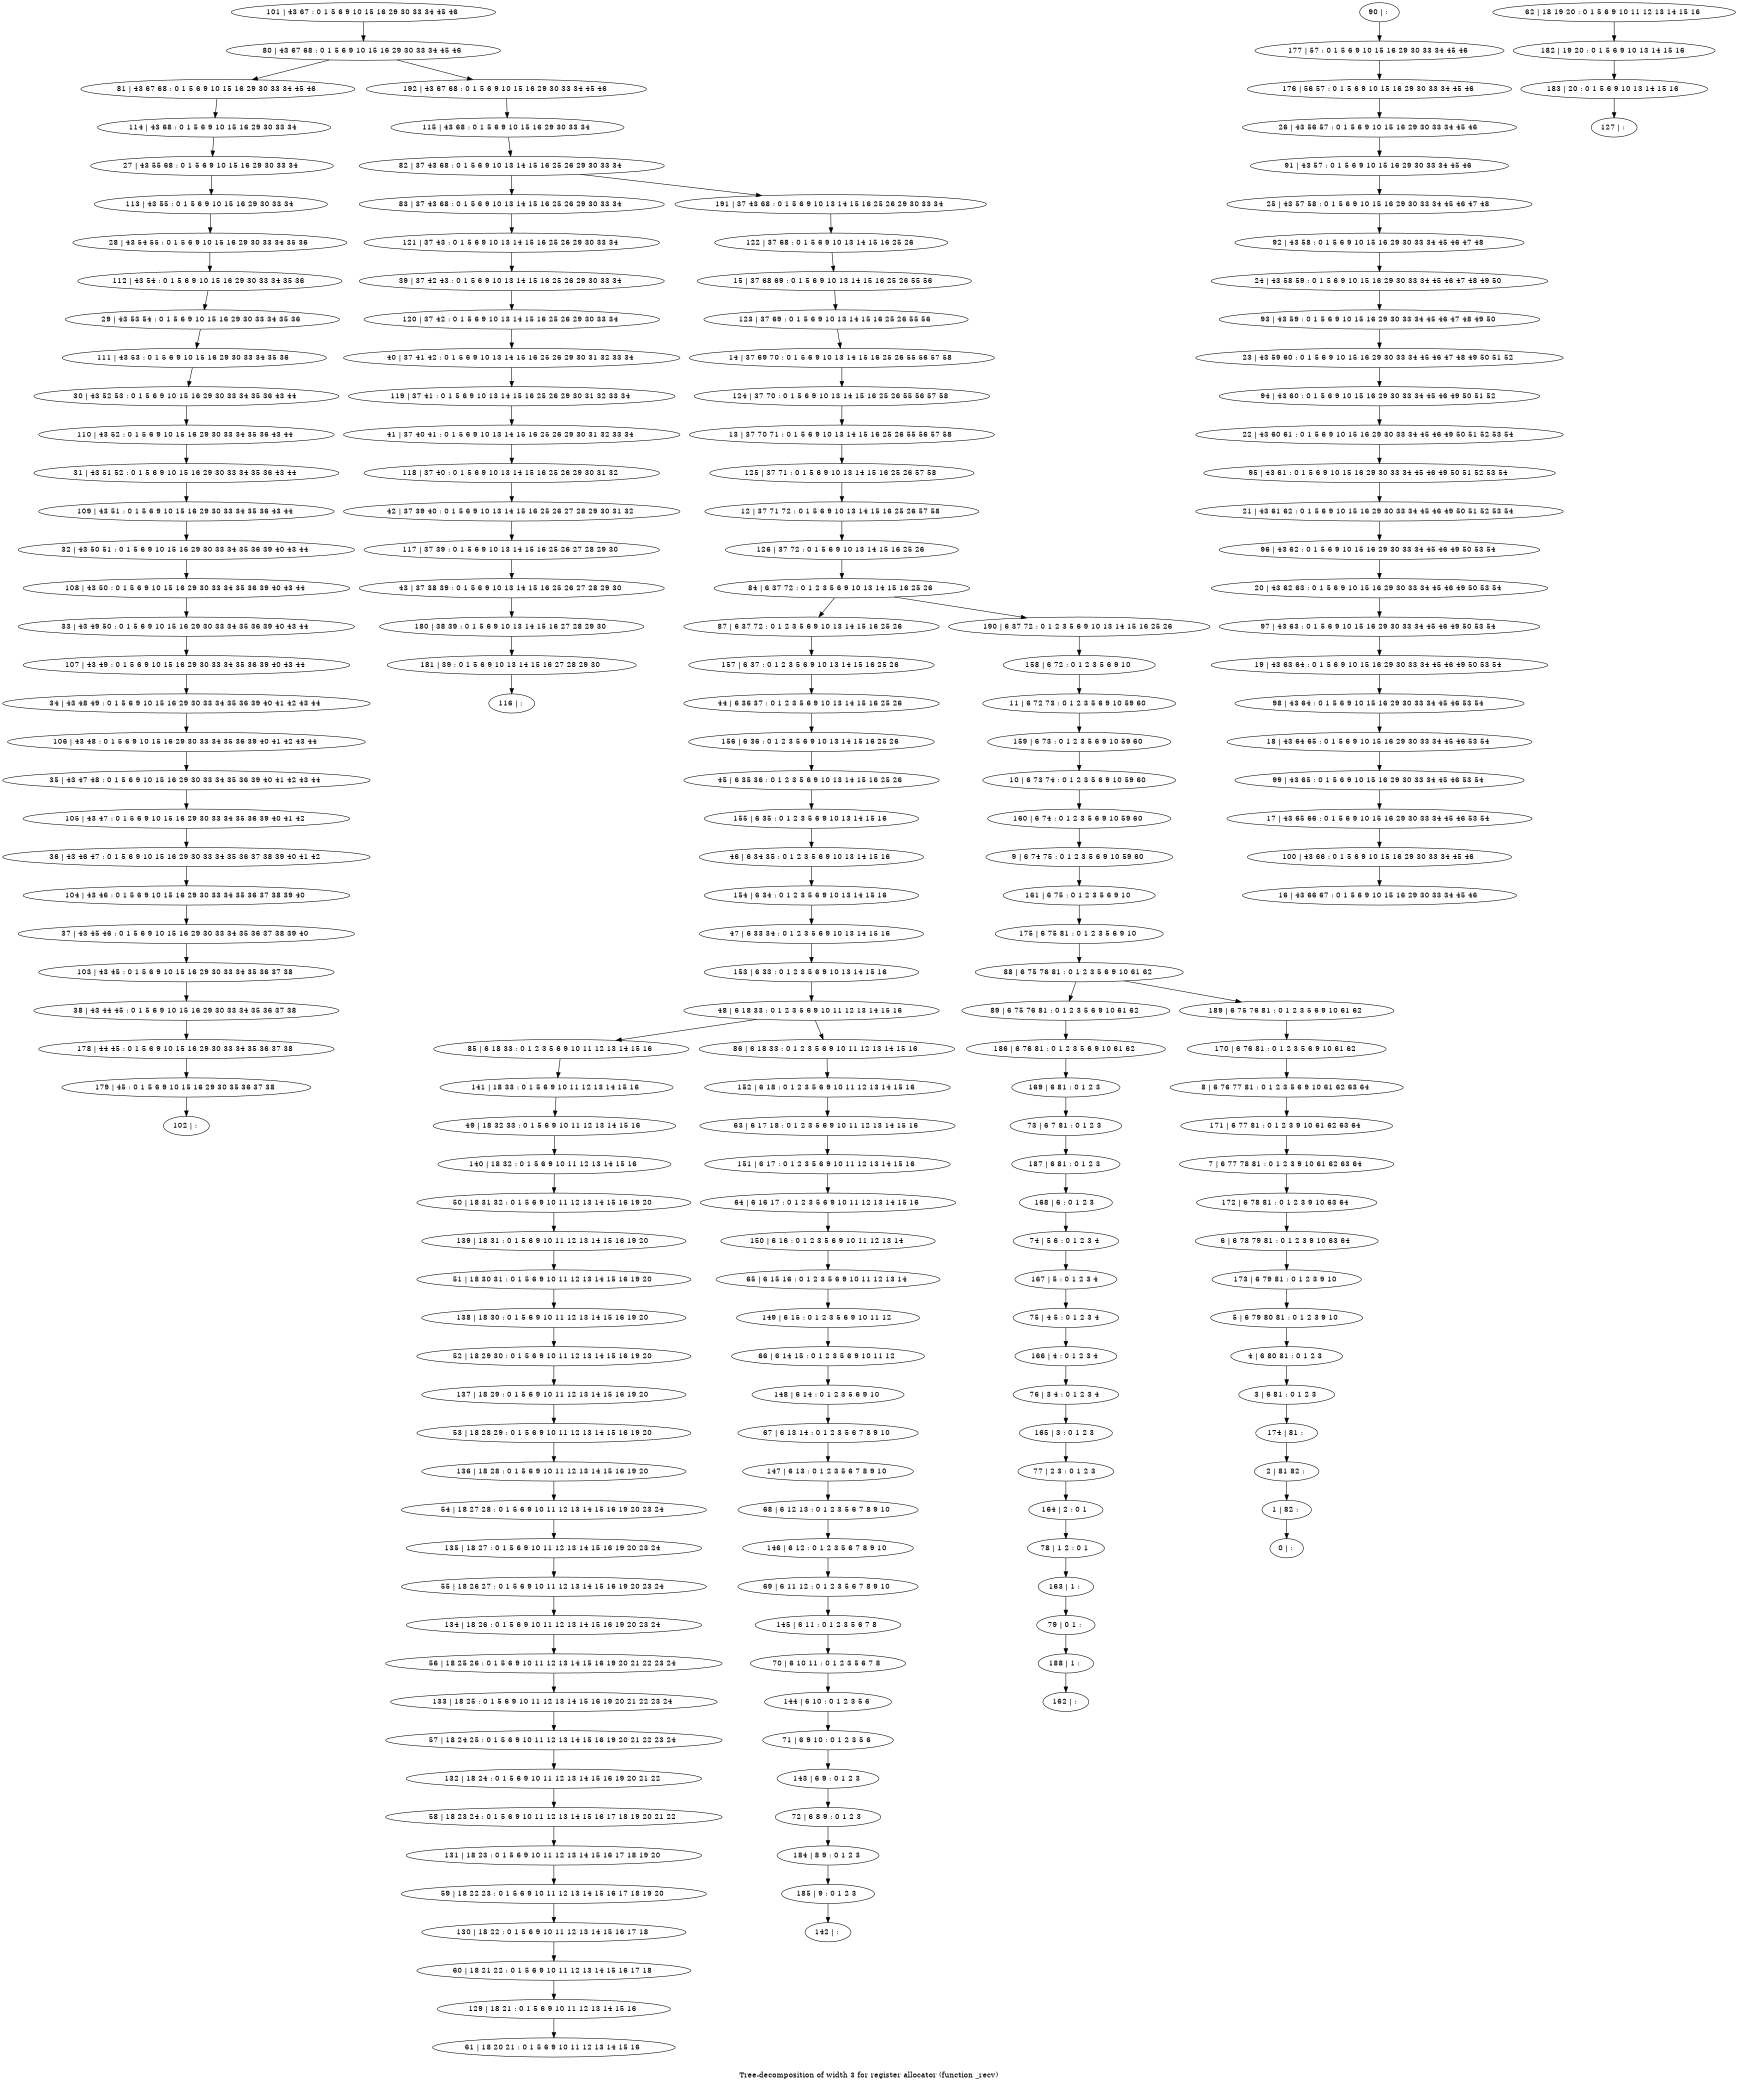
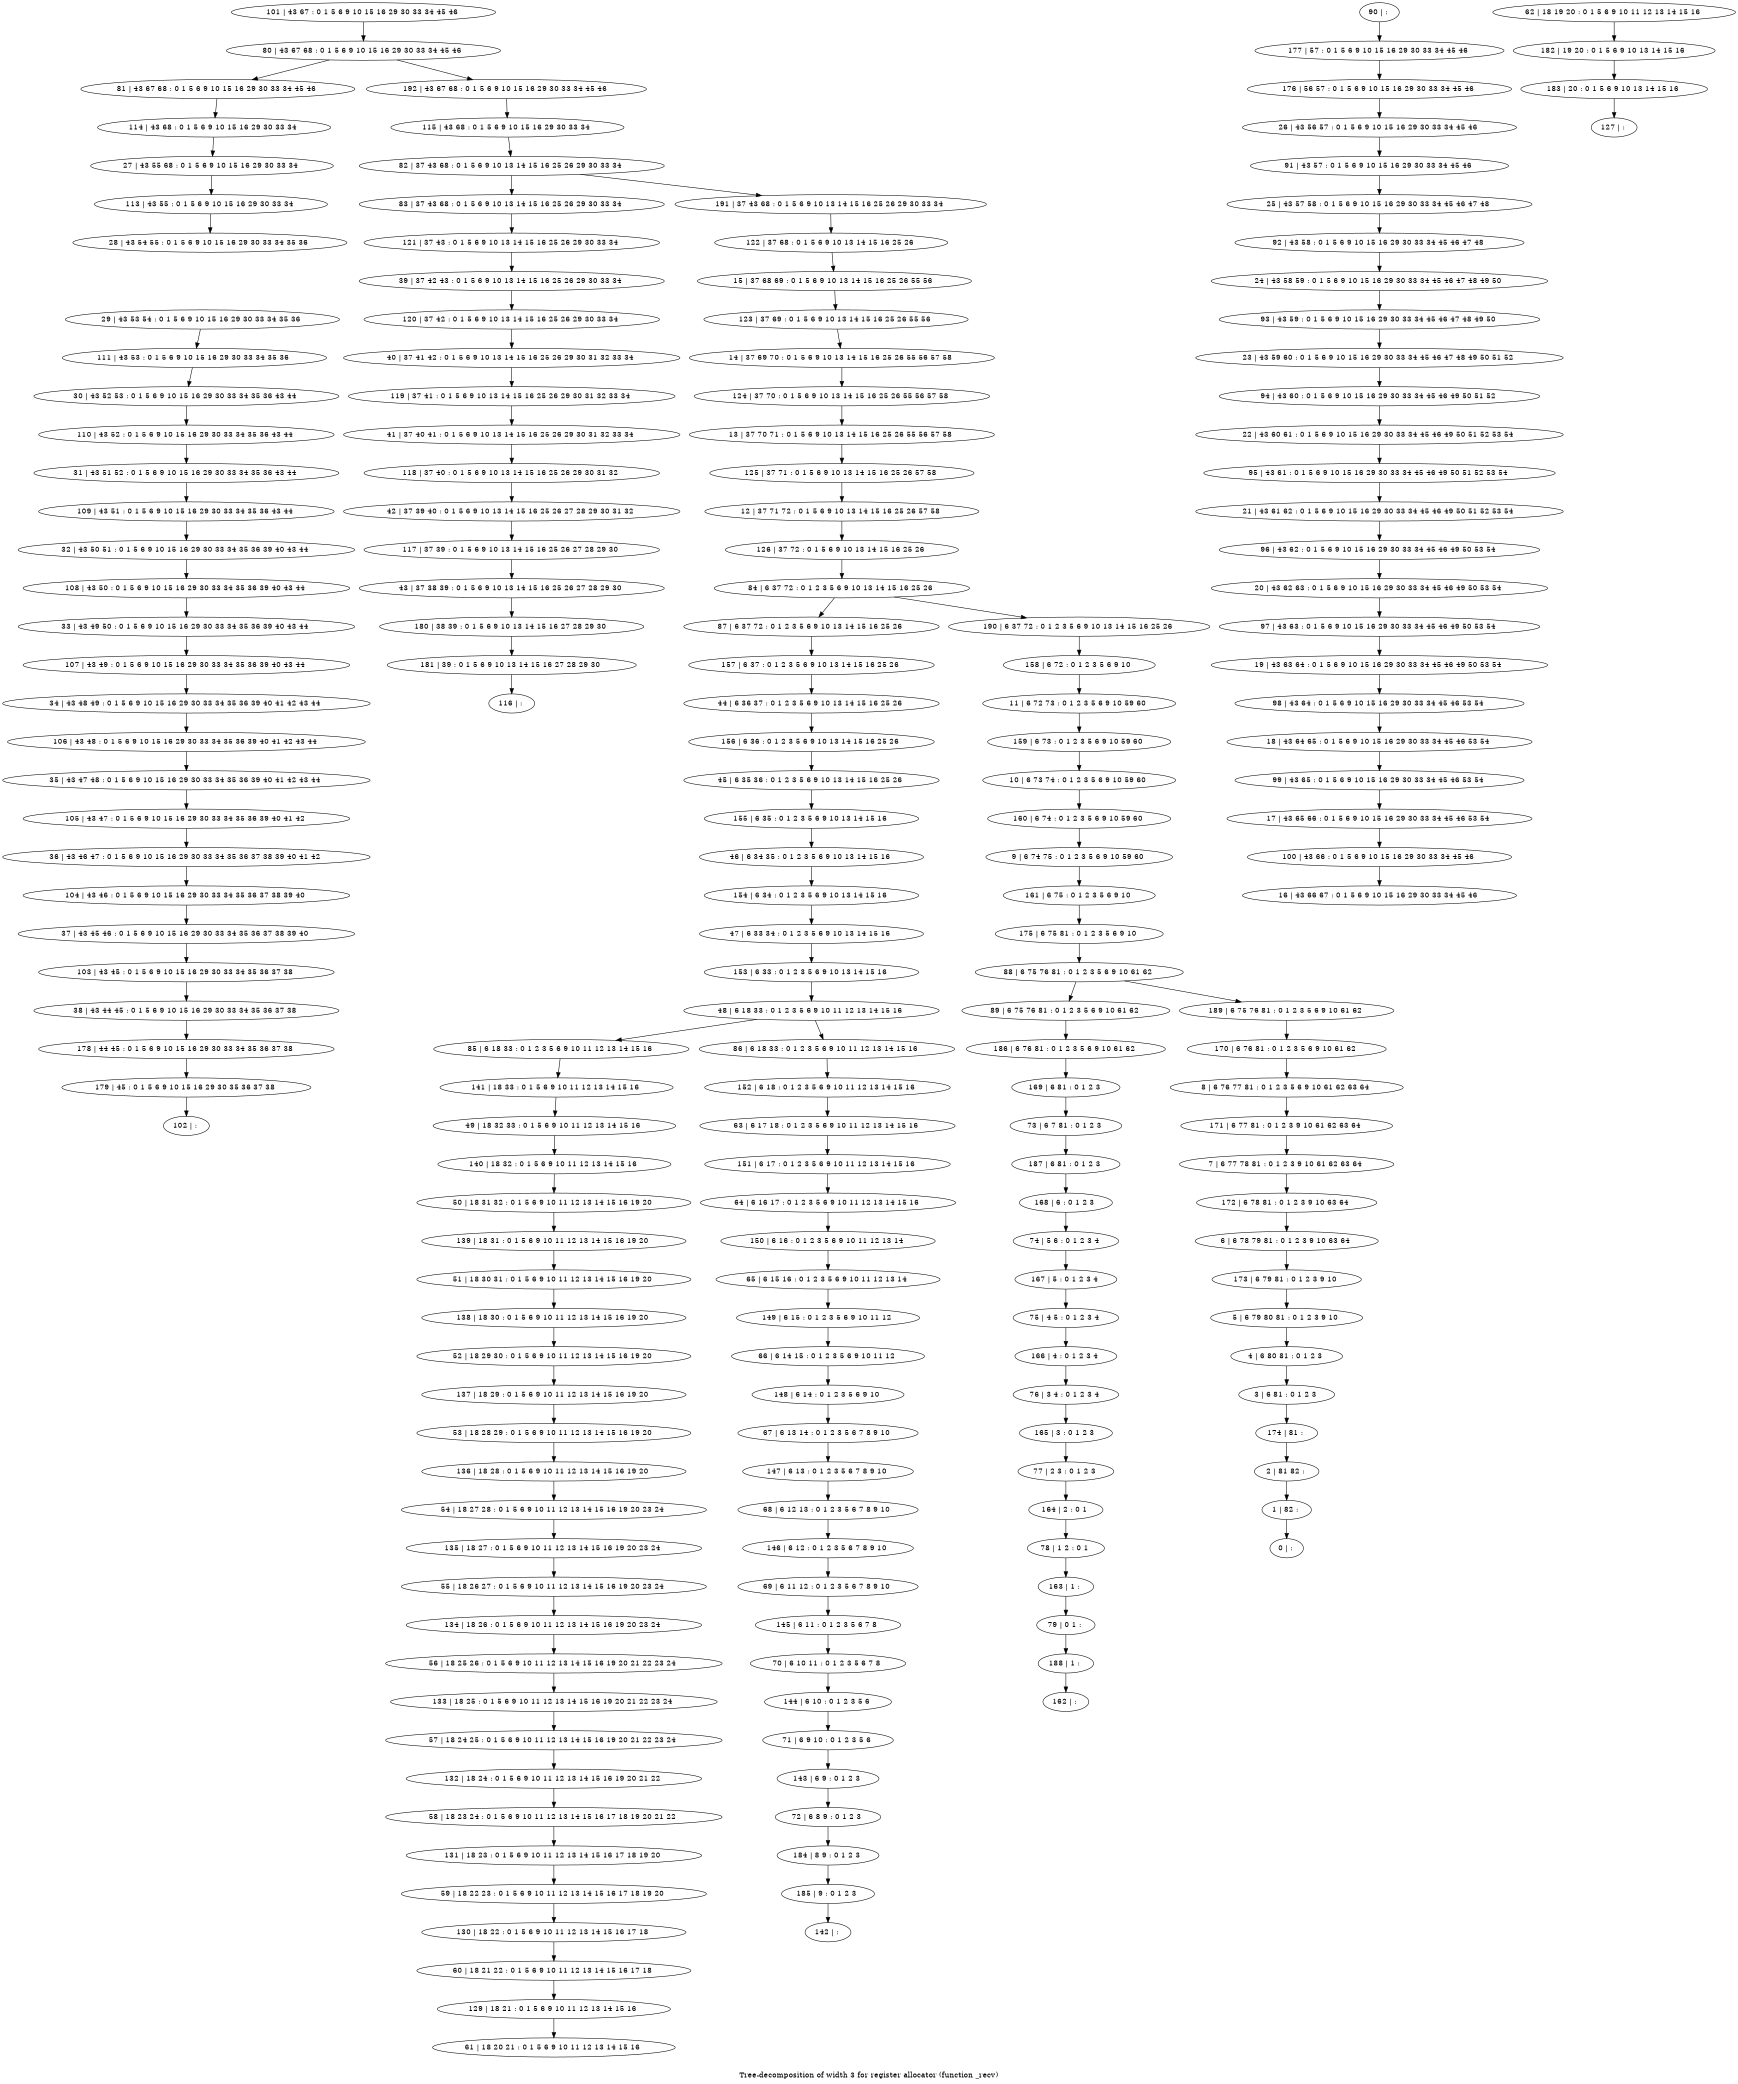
(210, 281) -> none
